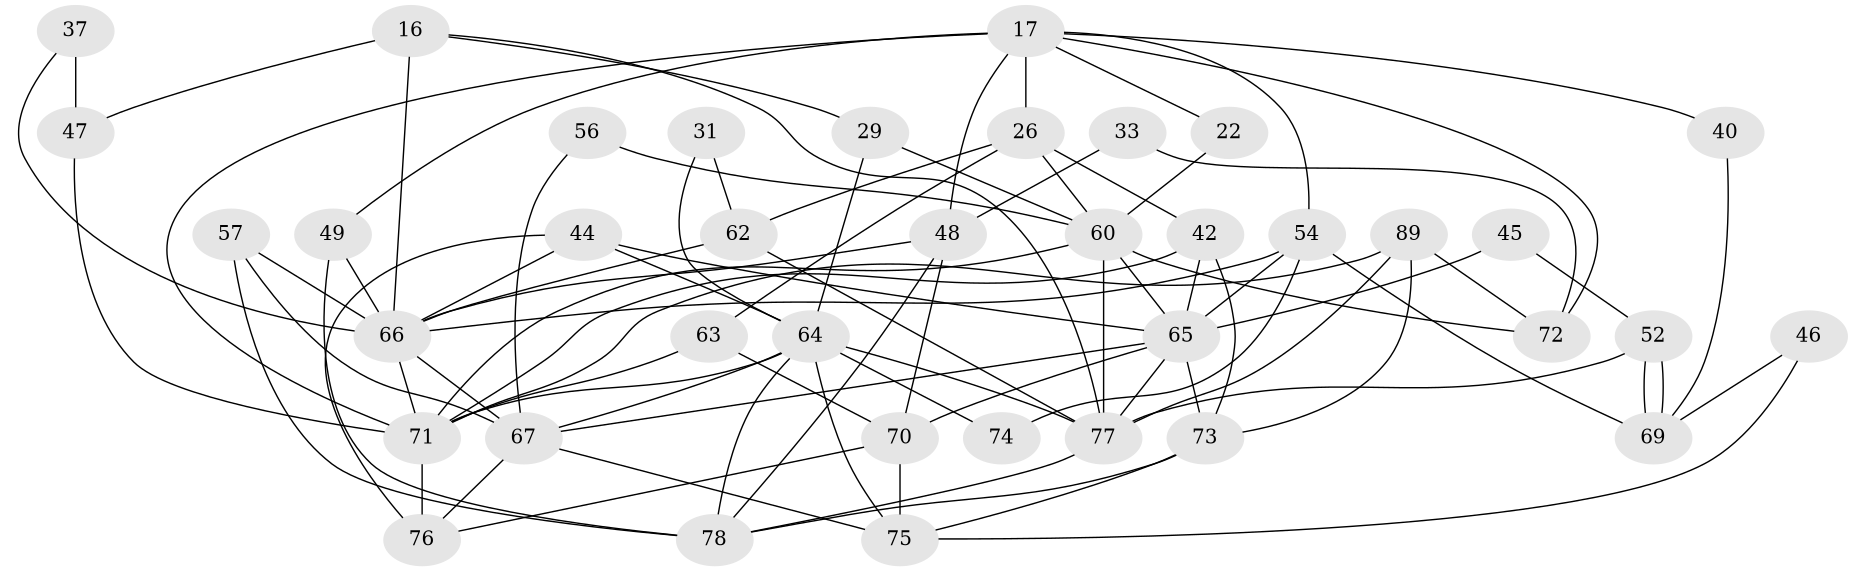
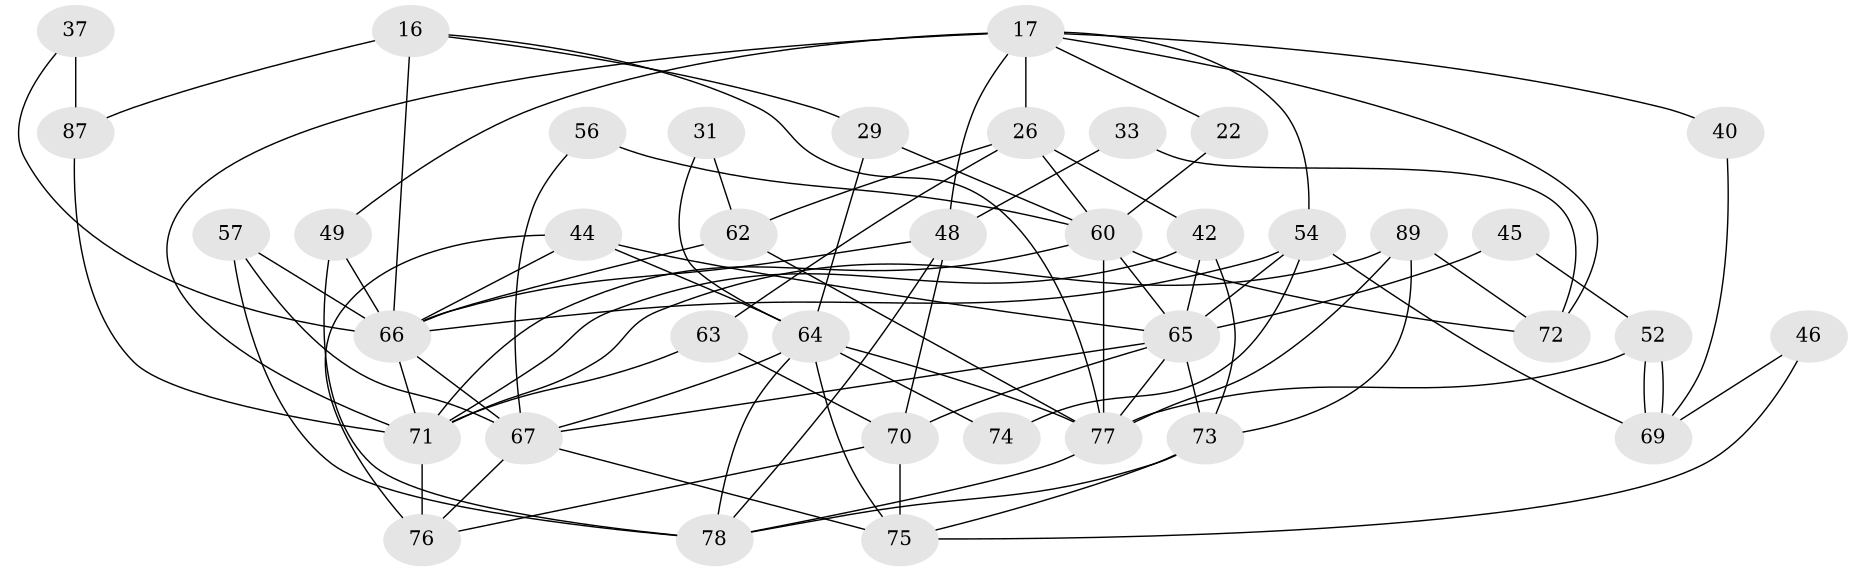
(76, 133) -> (76, 133)
(617, 387) -> none
